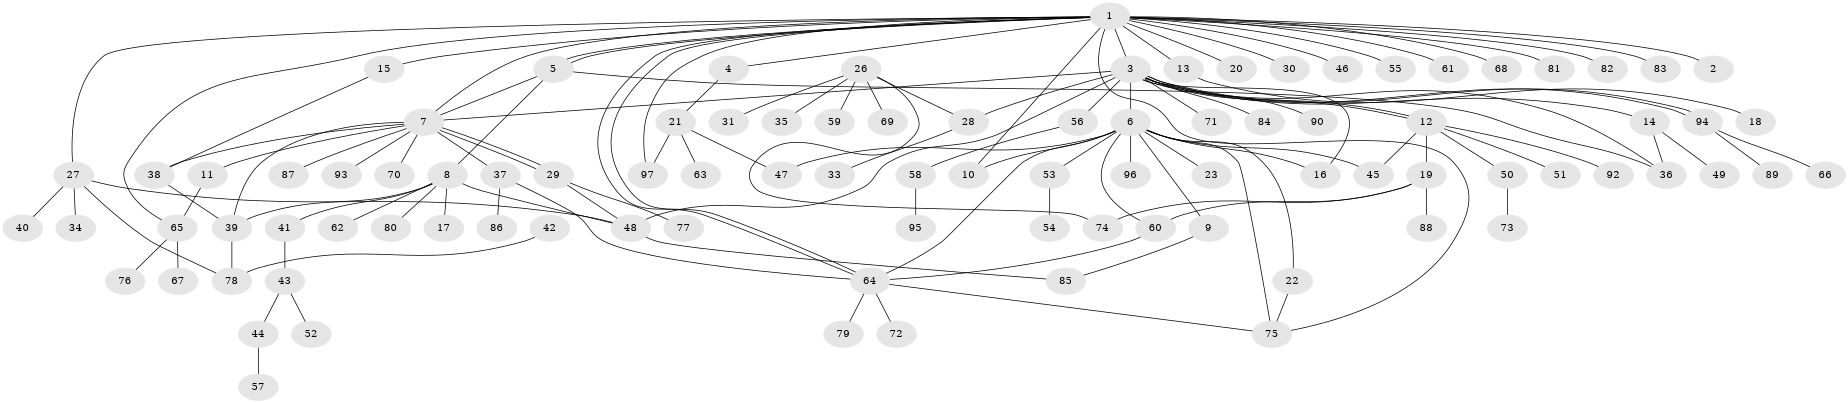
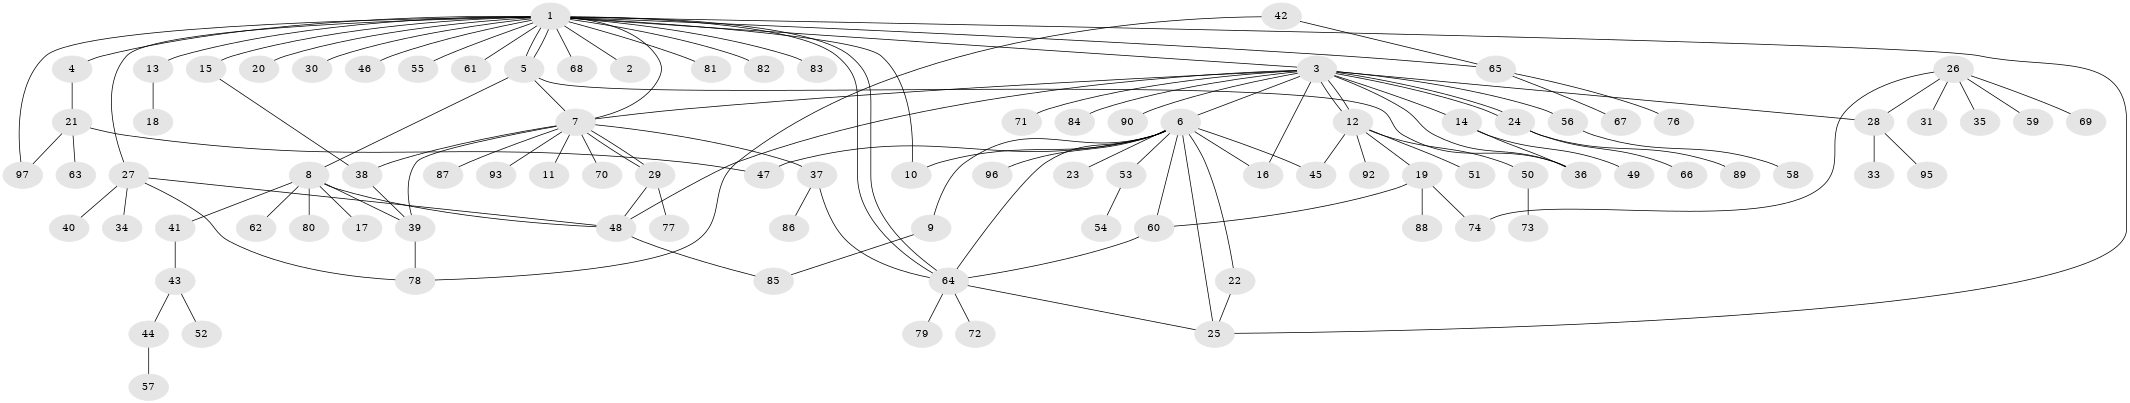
(1703, 122) -> (1515, 122)
(916, 202) -> (1901, 149)
(190, 205) -> (1389, 43)
(1272, 334) -> (1215, 334)
